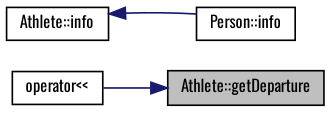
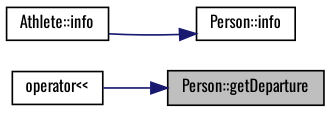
(161, 13) -> (144, 35)
(246, 88) -> (246, 88)
